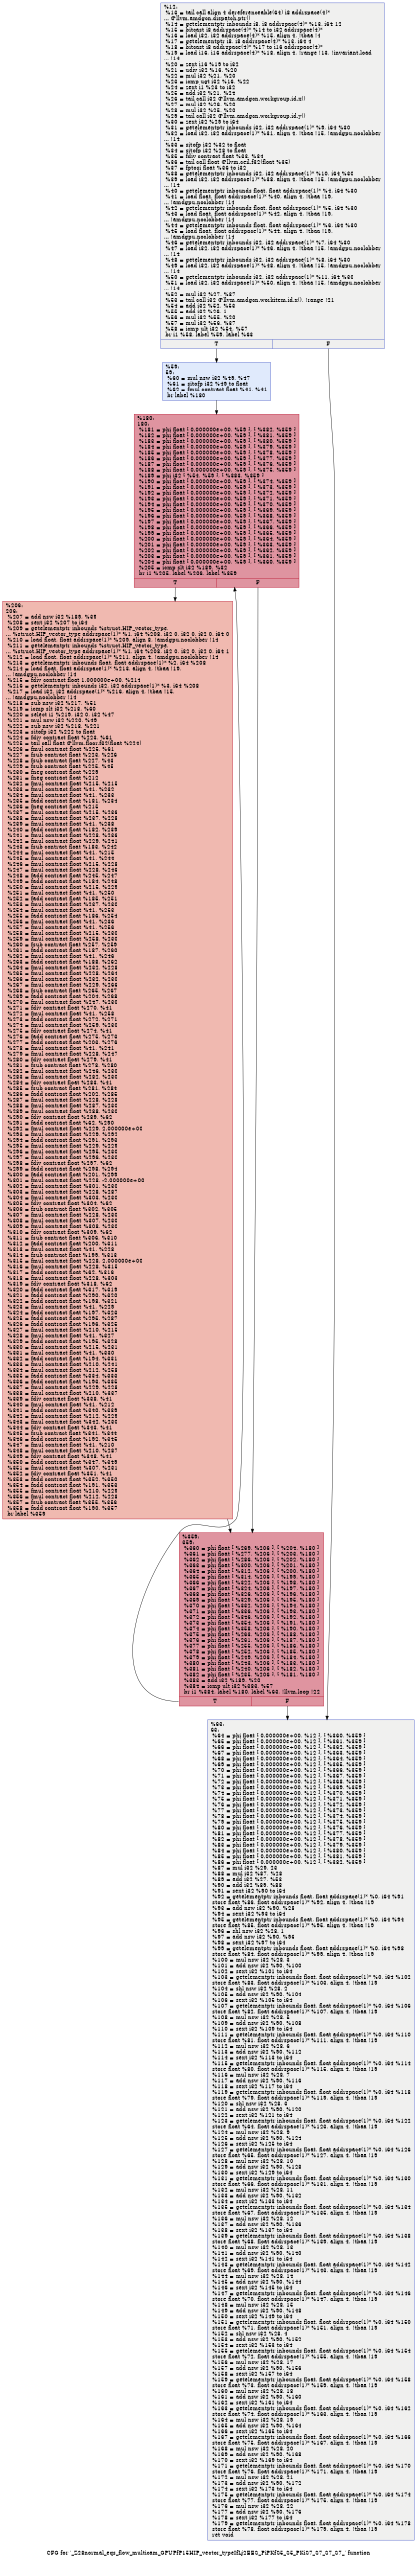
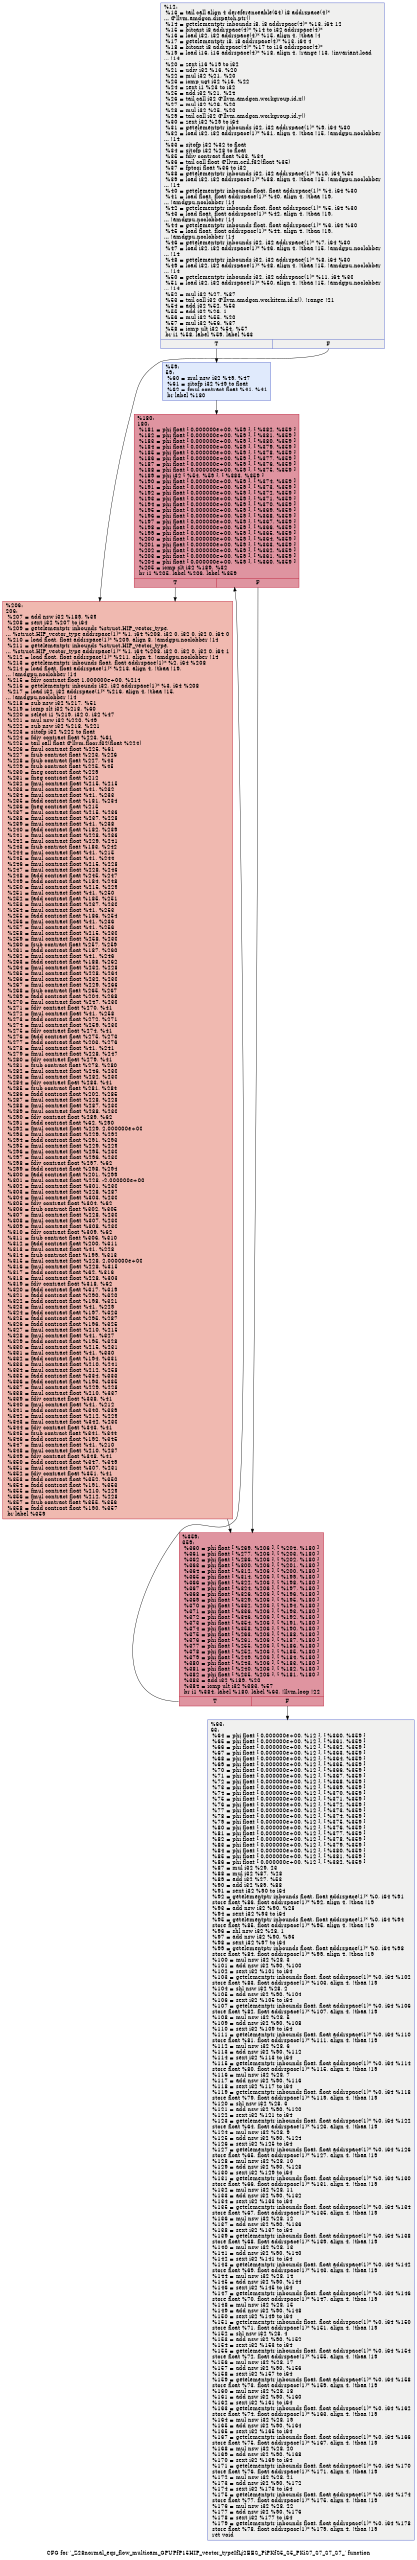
(335, 1032) -> (137, 391)
(252, 2432) -> (252, 2432)
